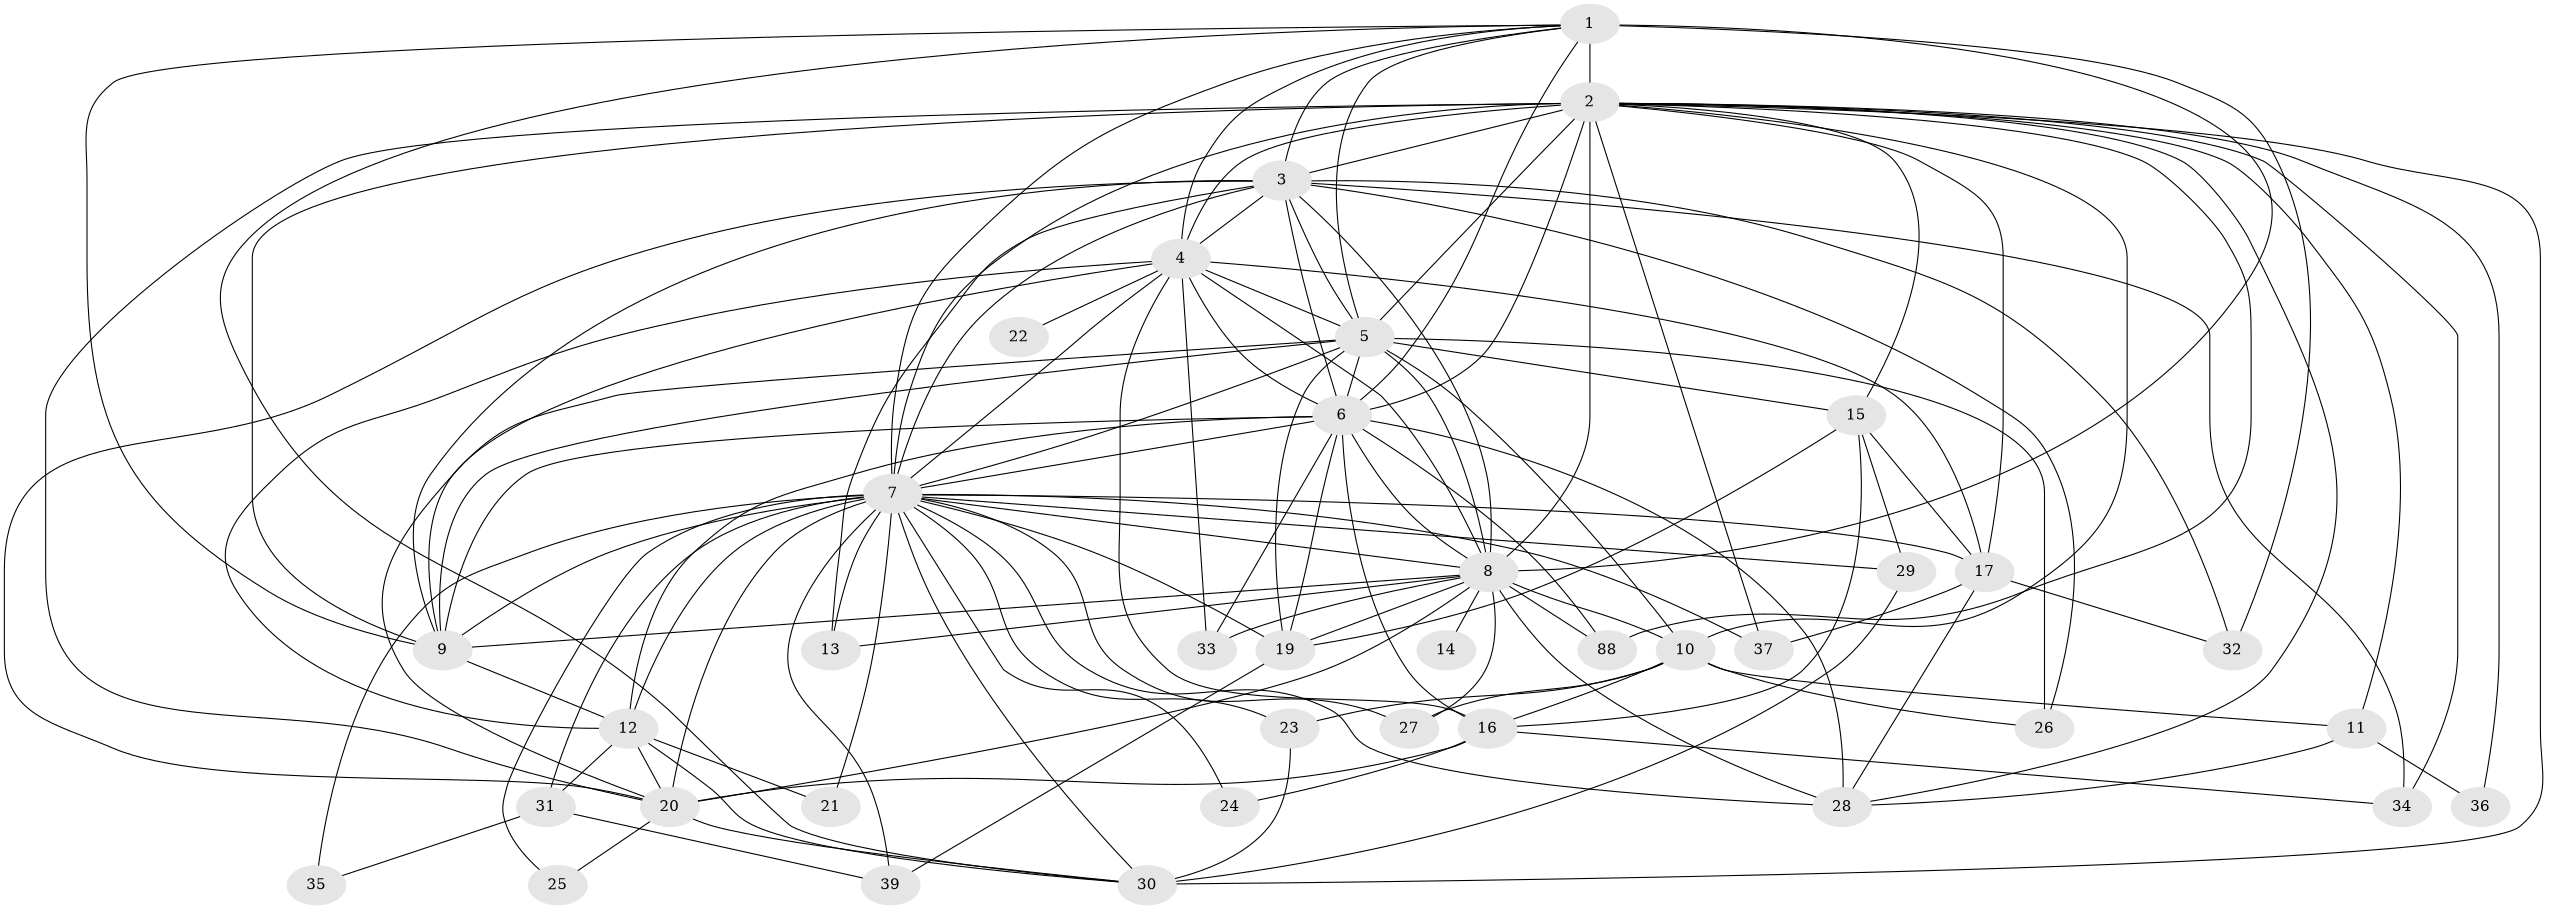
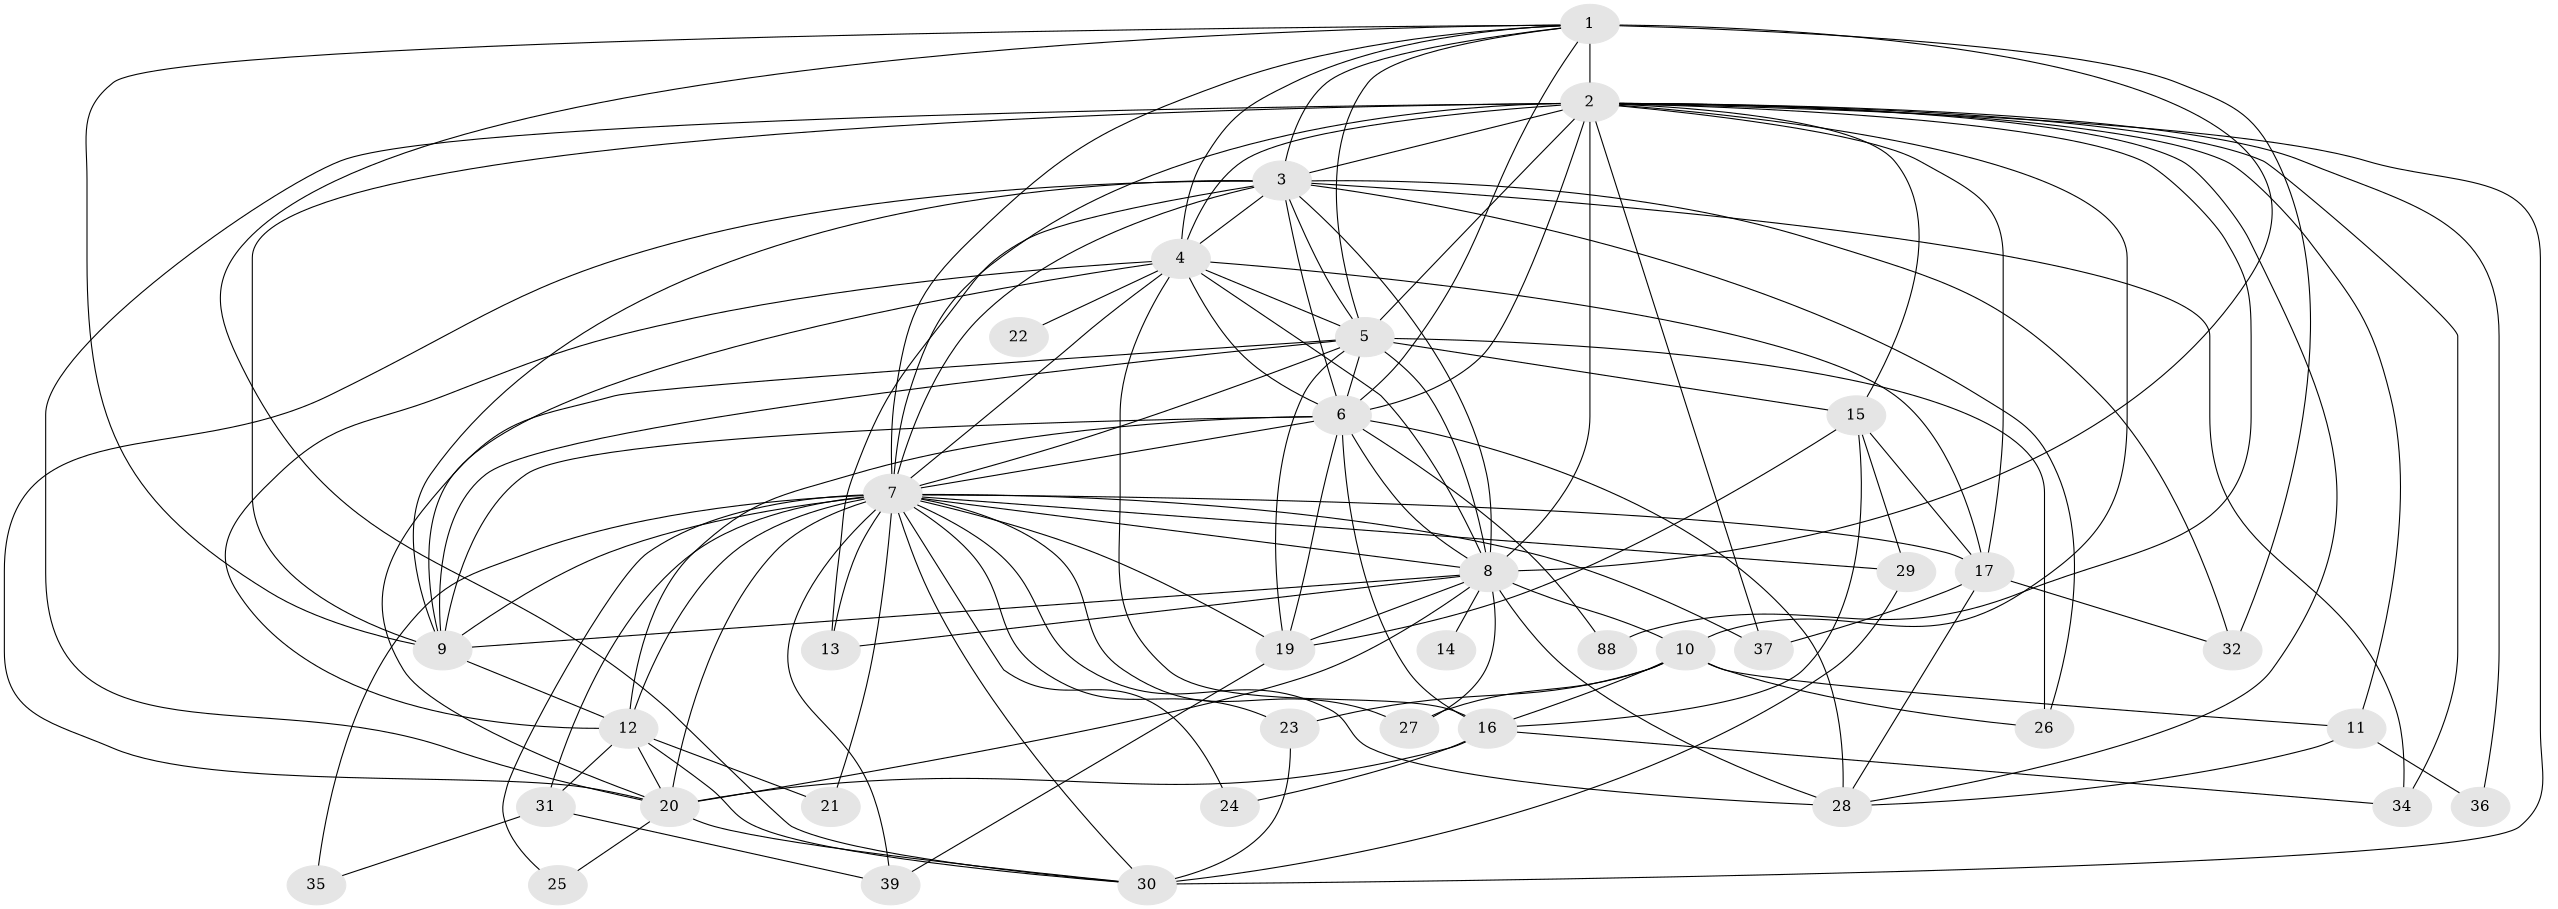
(1541, 479) -> none
(1548, 611) -> none
(1207, 650) -> none
